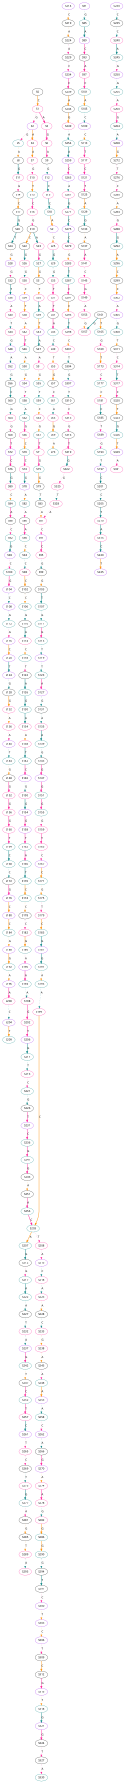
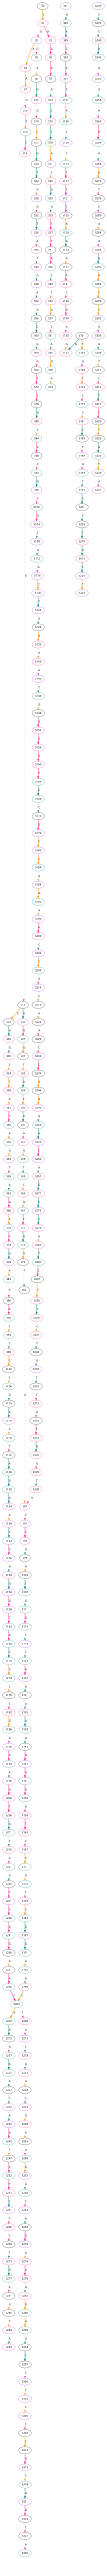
(39, 460) -> (23, 1235)
none -> (38, 978)
